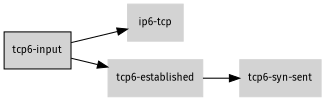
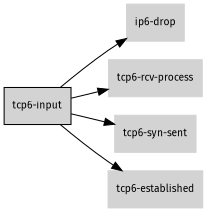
(155, 23) -> (155, 23)
none -> (155, 78)
(216, 78) -> (88, 118)
